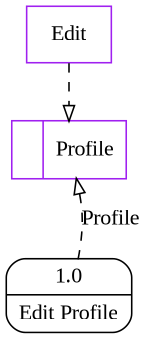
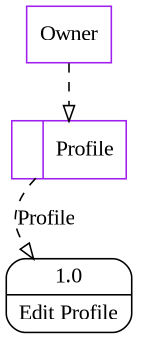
(69, 34) -> (69, 34)
(82, 227) -> (16, 210)
